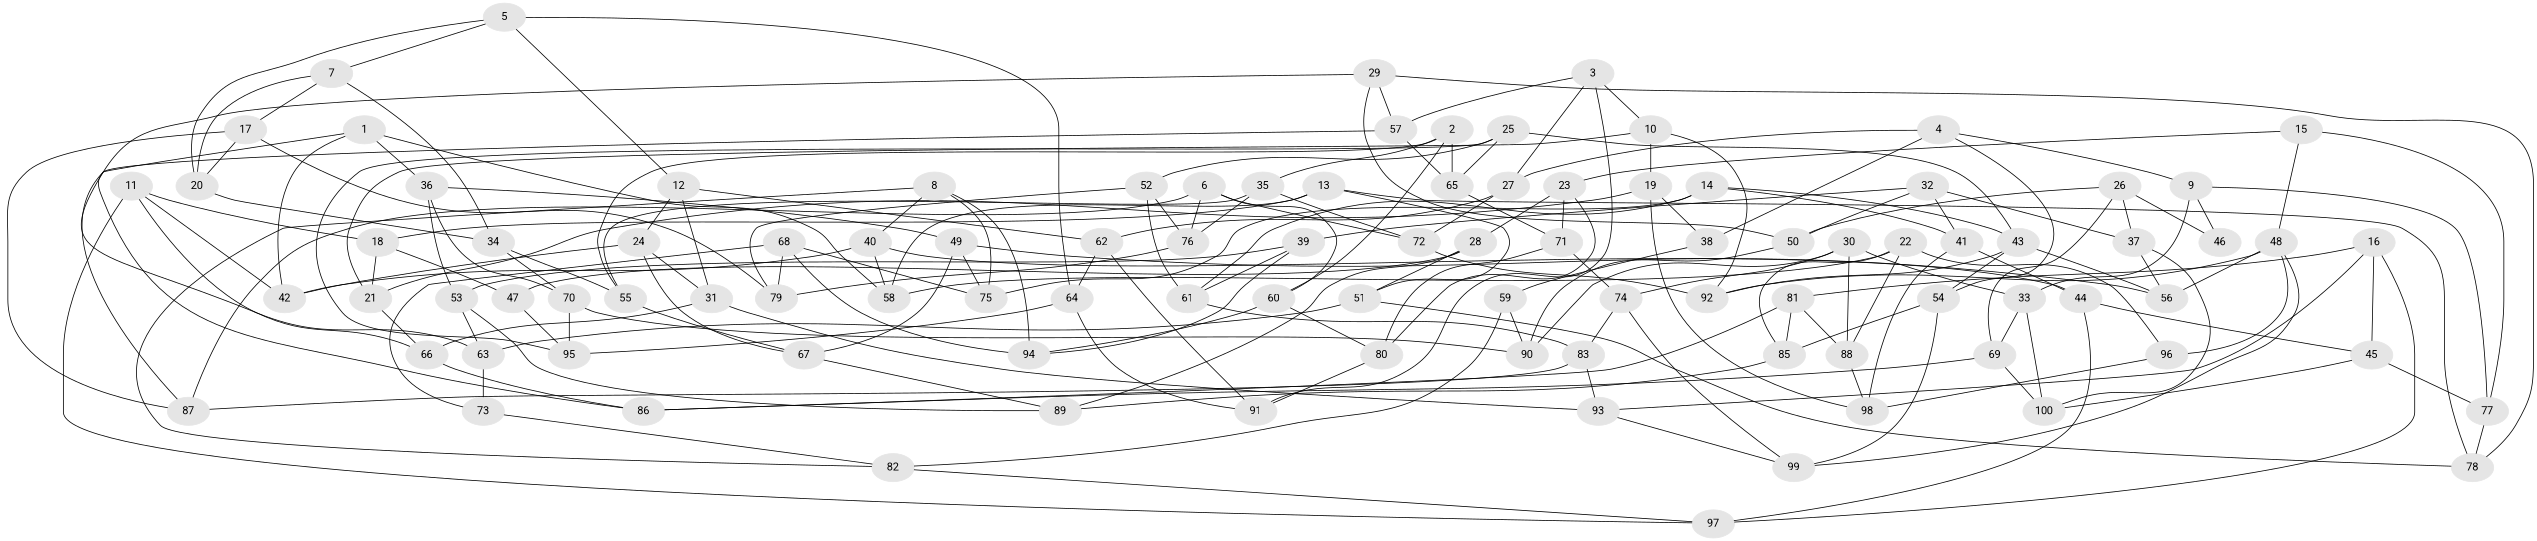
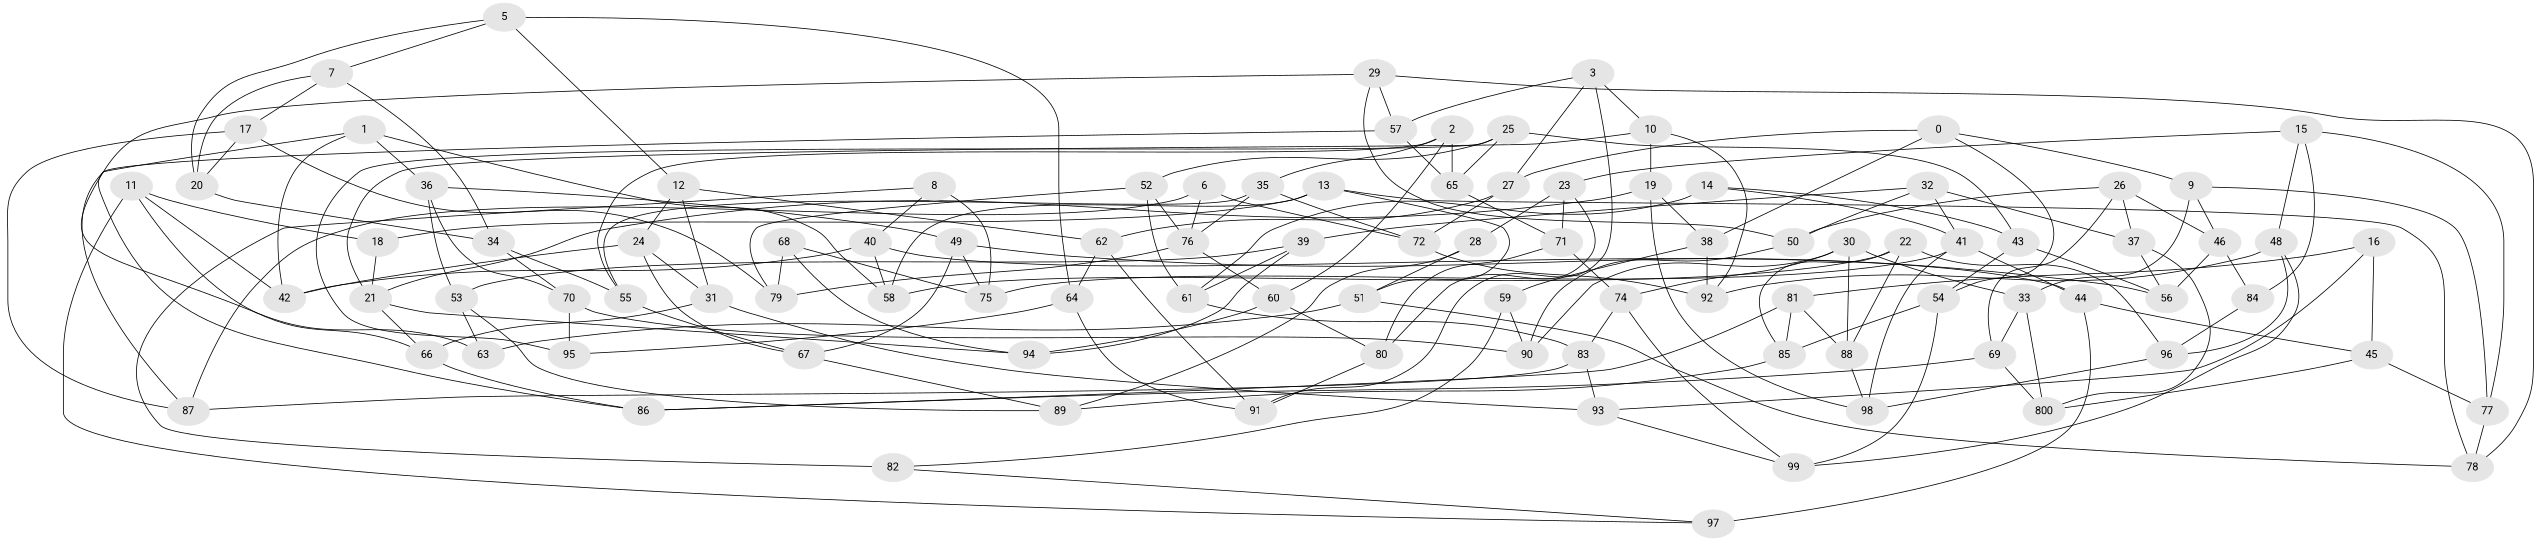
(1939, 130) -> (1939, 130)
(1301, 208) -> (1231, 271)
(1252, 225) -> (1476, 278)
(1007, 243) -> (621, 326)
(2222, 271) -> (2193, 271)
(1865, 275) -> (1707, 271)
(513, 299) -> none
none -> (2253, 299)
(483, 411) -> none
(2044, 411) -> (2044, 411)
(2163, 485) -> none
